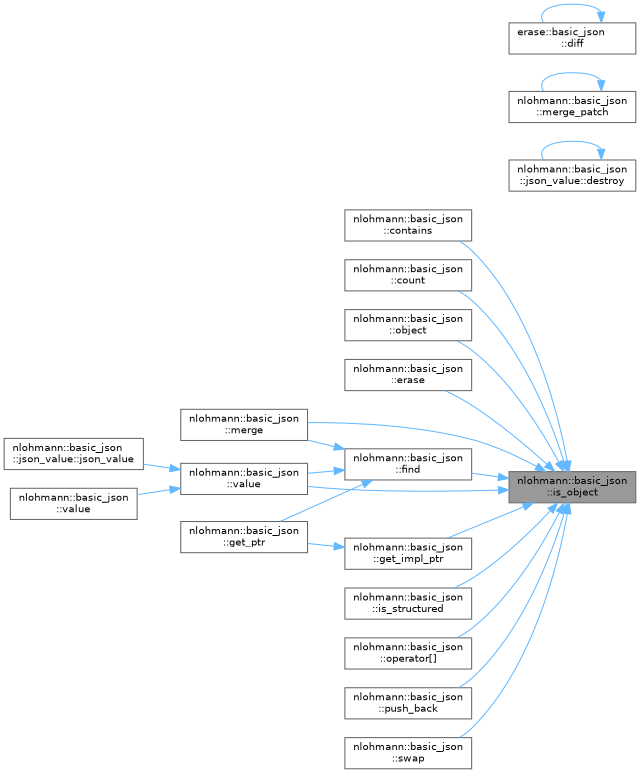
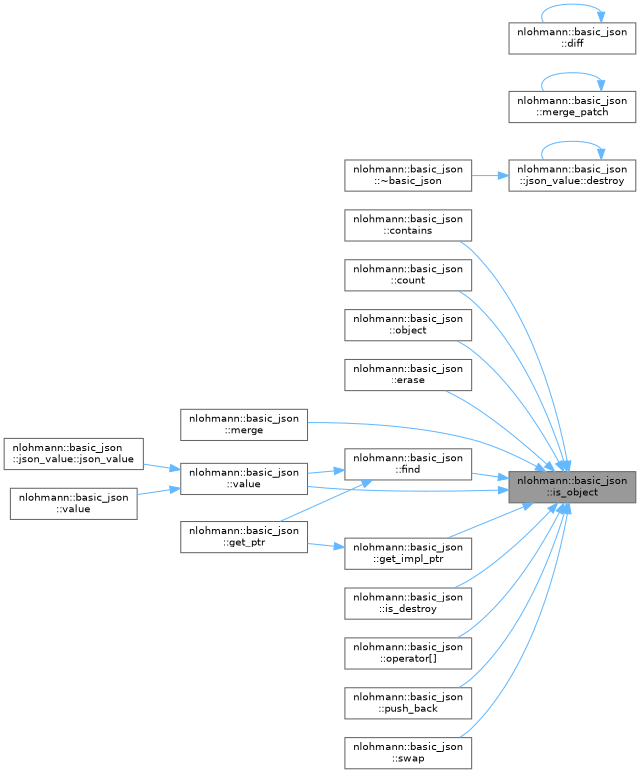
(572, 38) -> (572, 38)
none -> (408, 176)
(321, 443) -> none
(408, 604) -> (408, 604)
